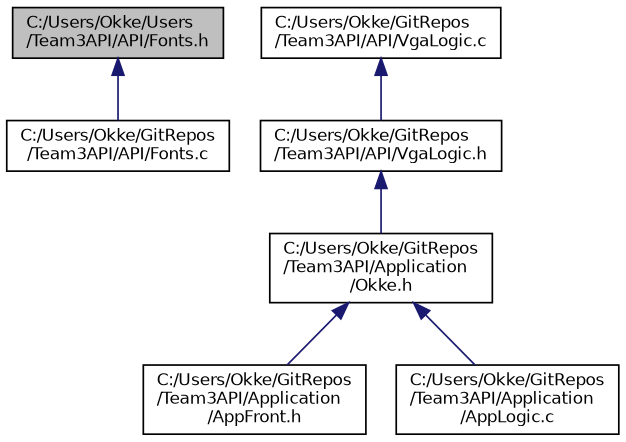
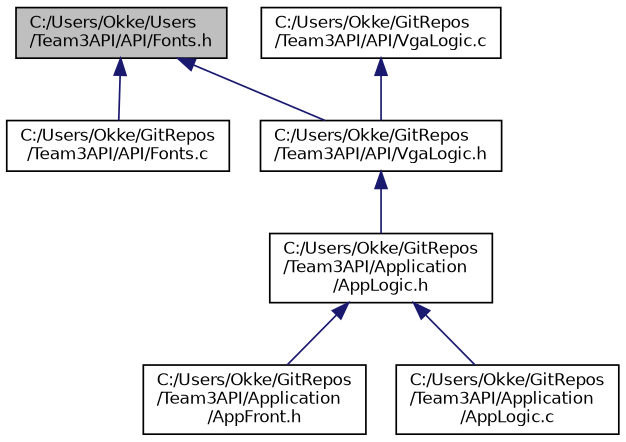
none -> (259, 93)
(381, 268) -> (381, 268)
